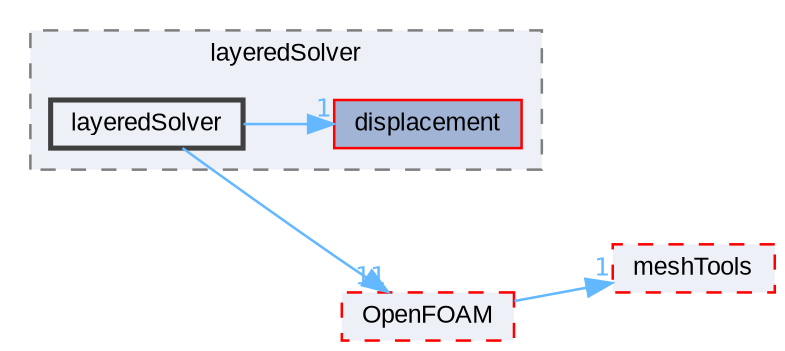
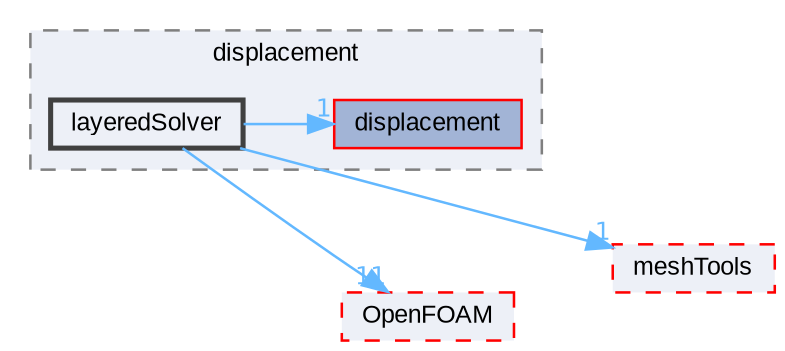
(286, 54) -> (286, 54)
(550, 294) -> (414, 194)
